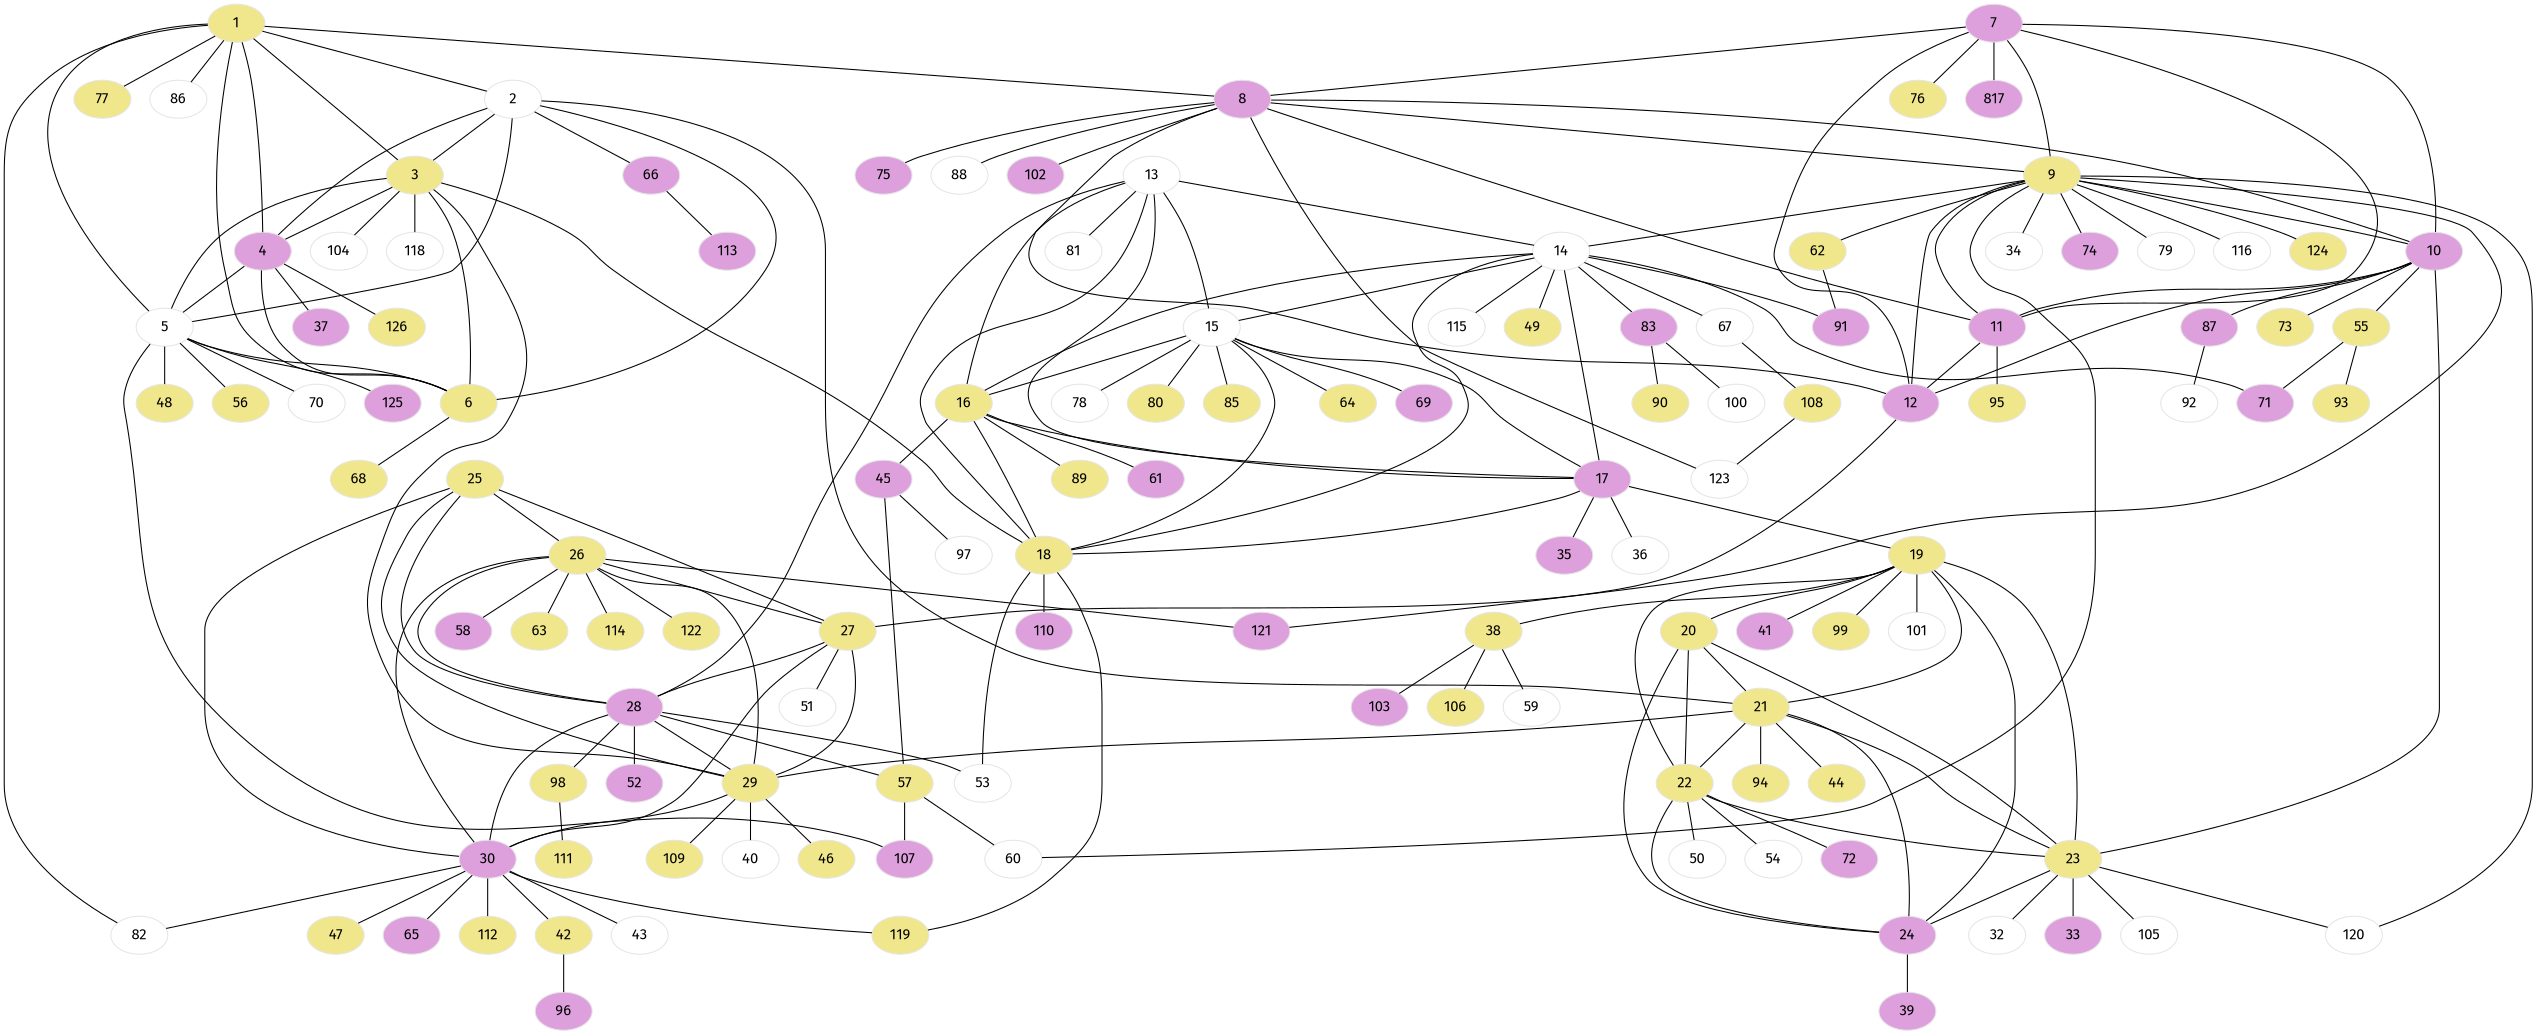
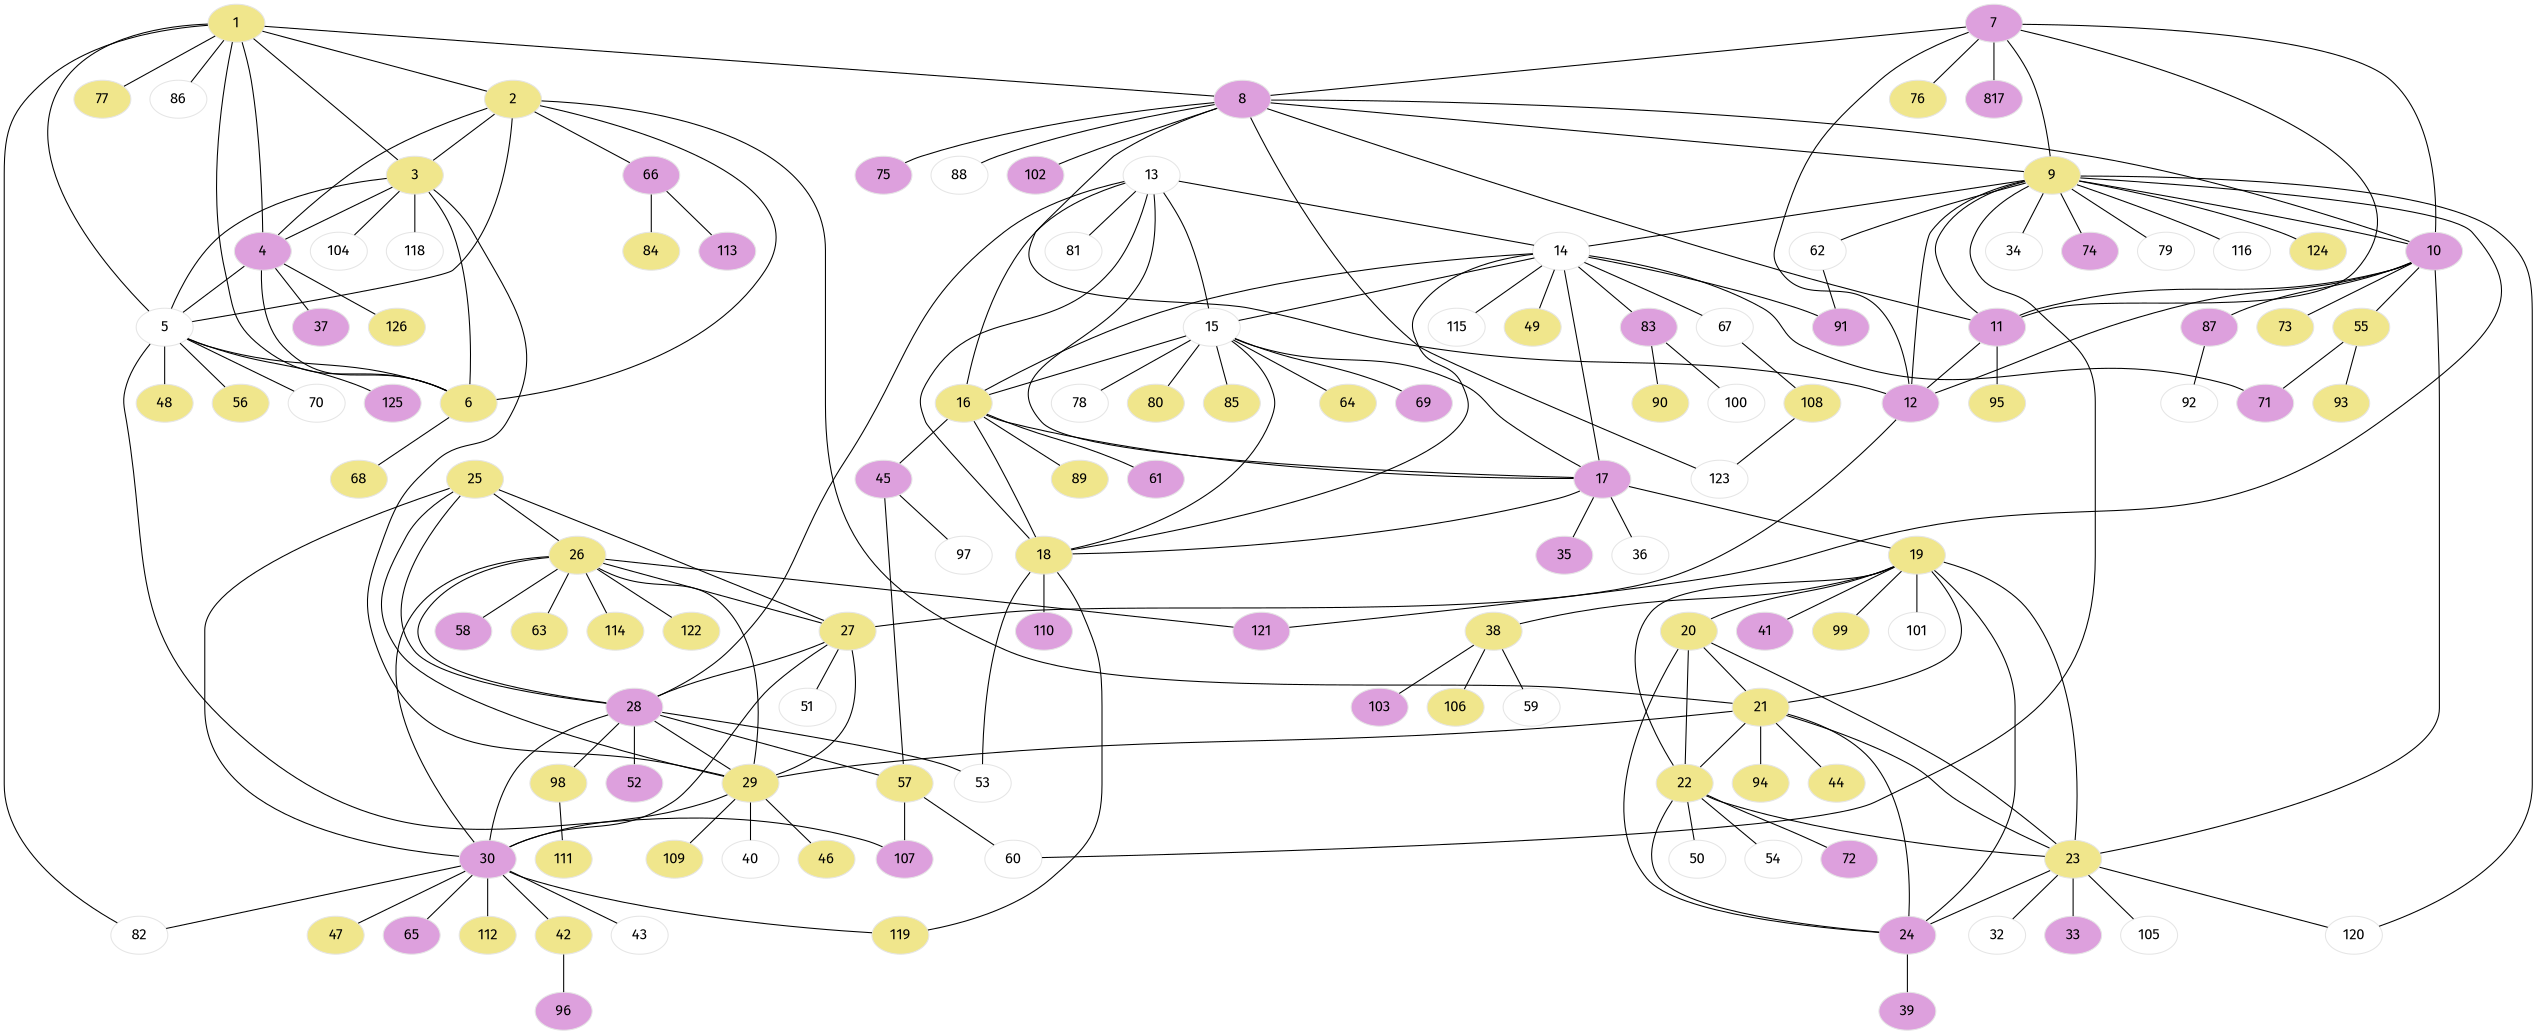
(513, 99) -> (513, 99)
none -> (651, 251)
(1818, 251) -> (1818, 251)
(741, 347) -> none
